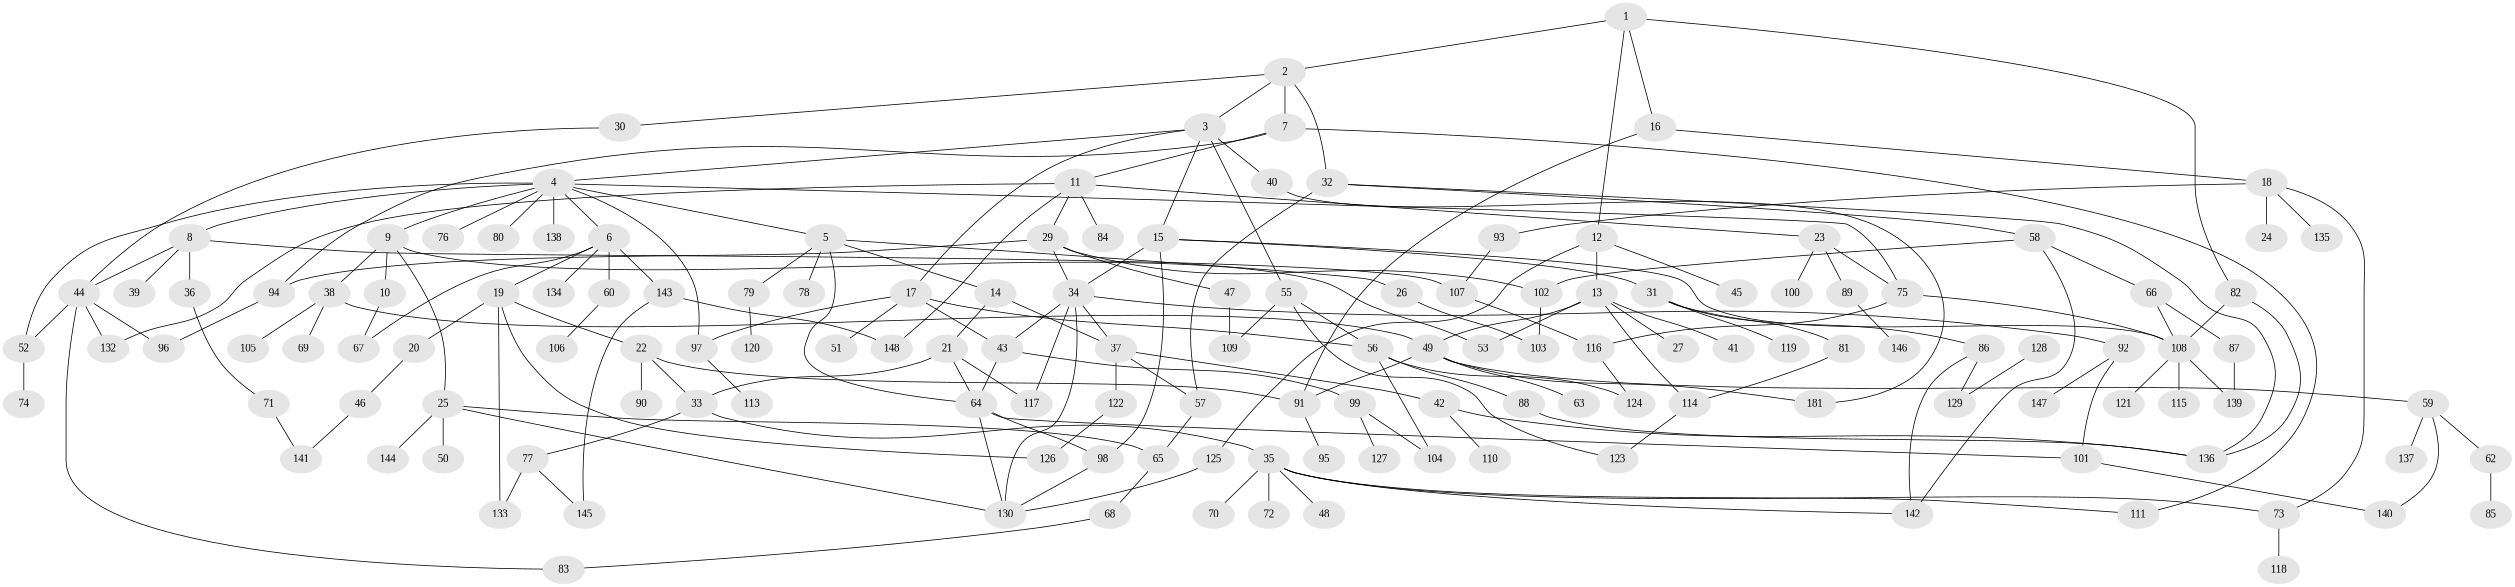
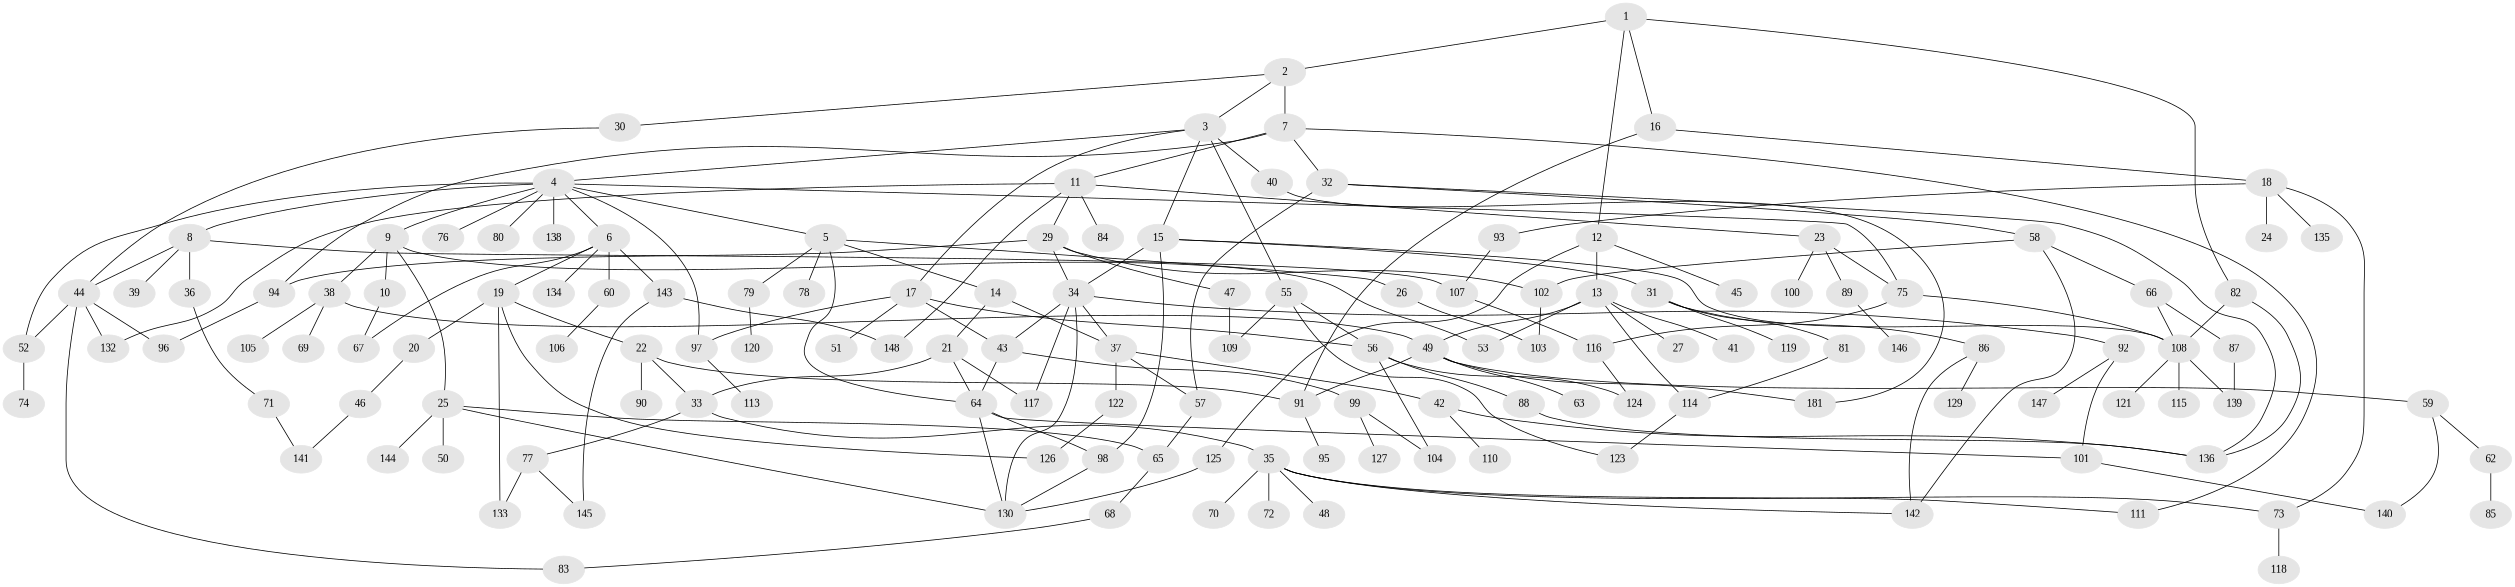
(1317, 124) -> (1306, 155)
(2039, 349) -> none
(2406, 459) -> none
